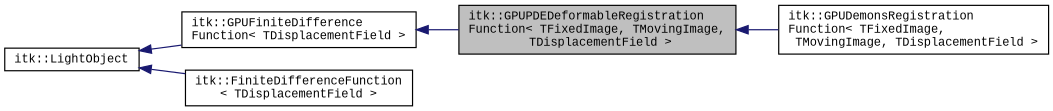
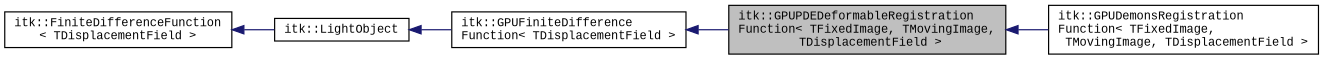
(168, 72) -> (259, 30)
